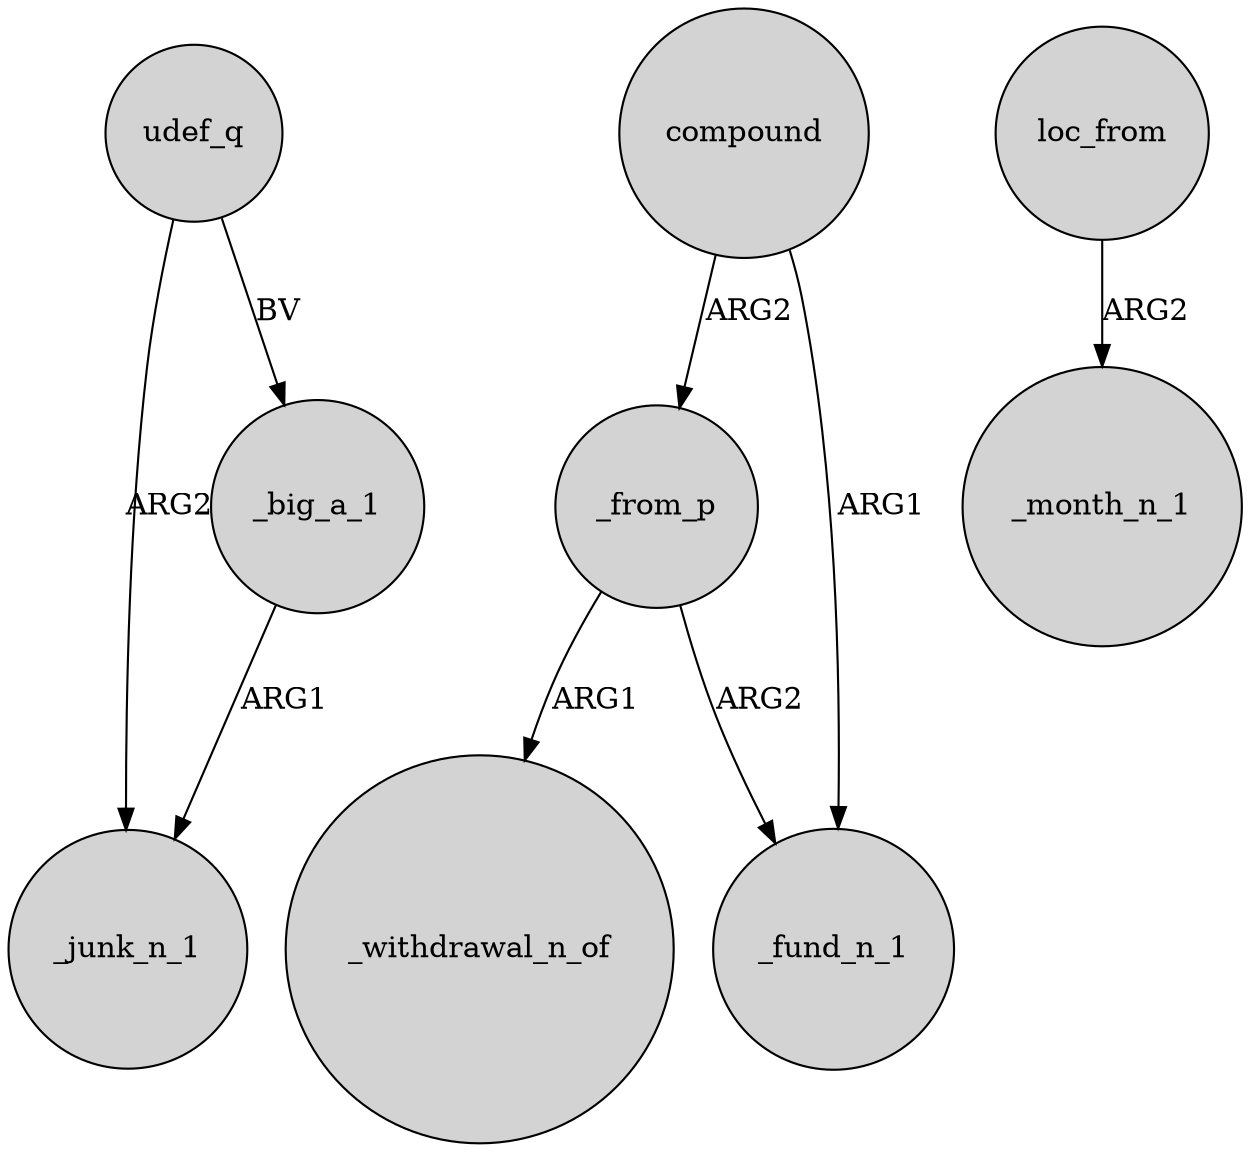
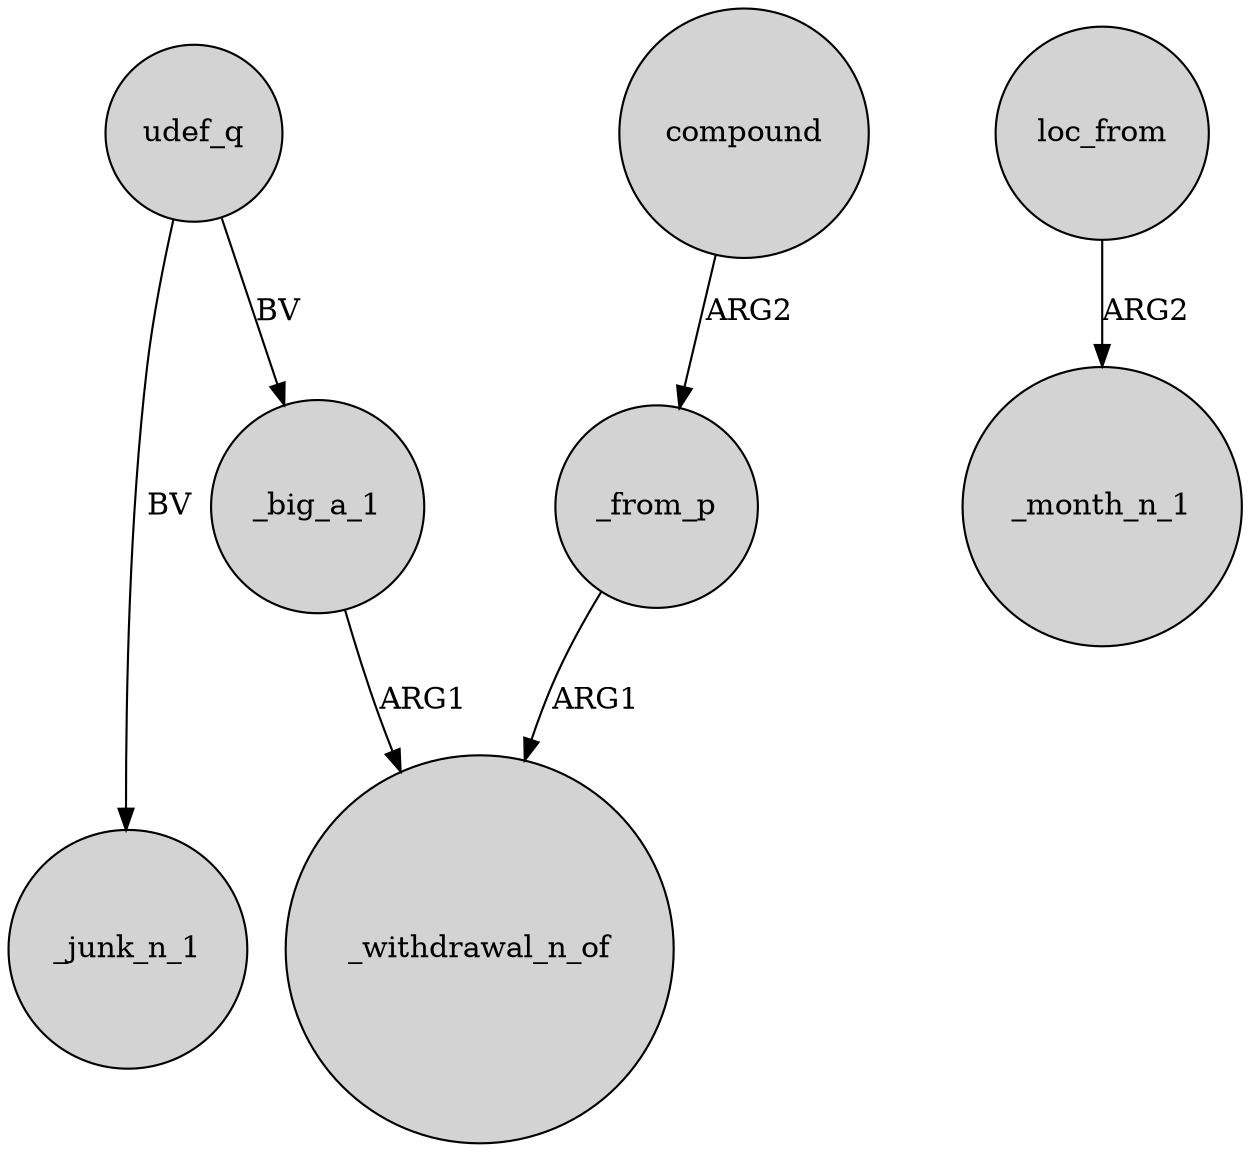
(169, 507) -> (169, 507)
(230, 712) -> (367, 681)
(834, 949) -> none
